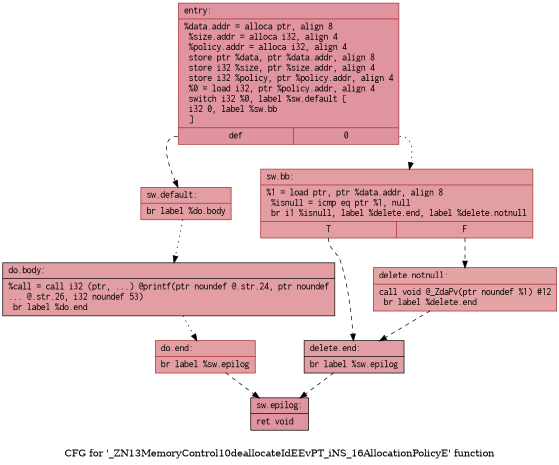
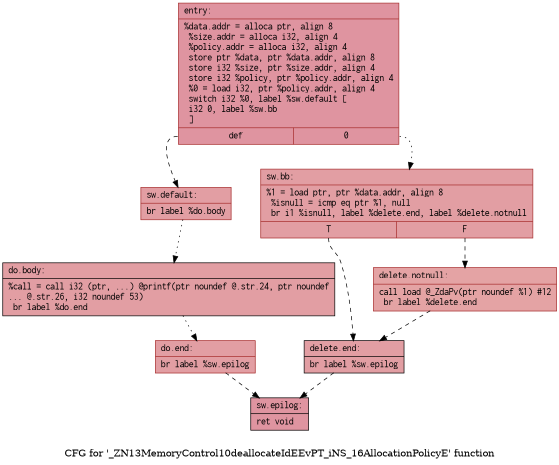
(465, 292) -> (465, 292)
